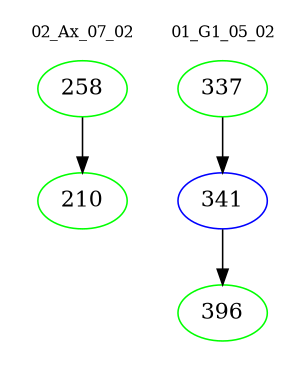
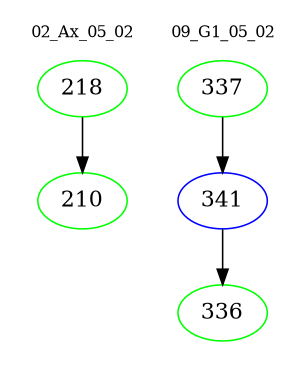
(83, 33) -> (83, 33)
(223, 33) -> (223, 33)
(83, 89) -> (83, 89)
(223, 313) -> (223, 313)
